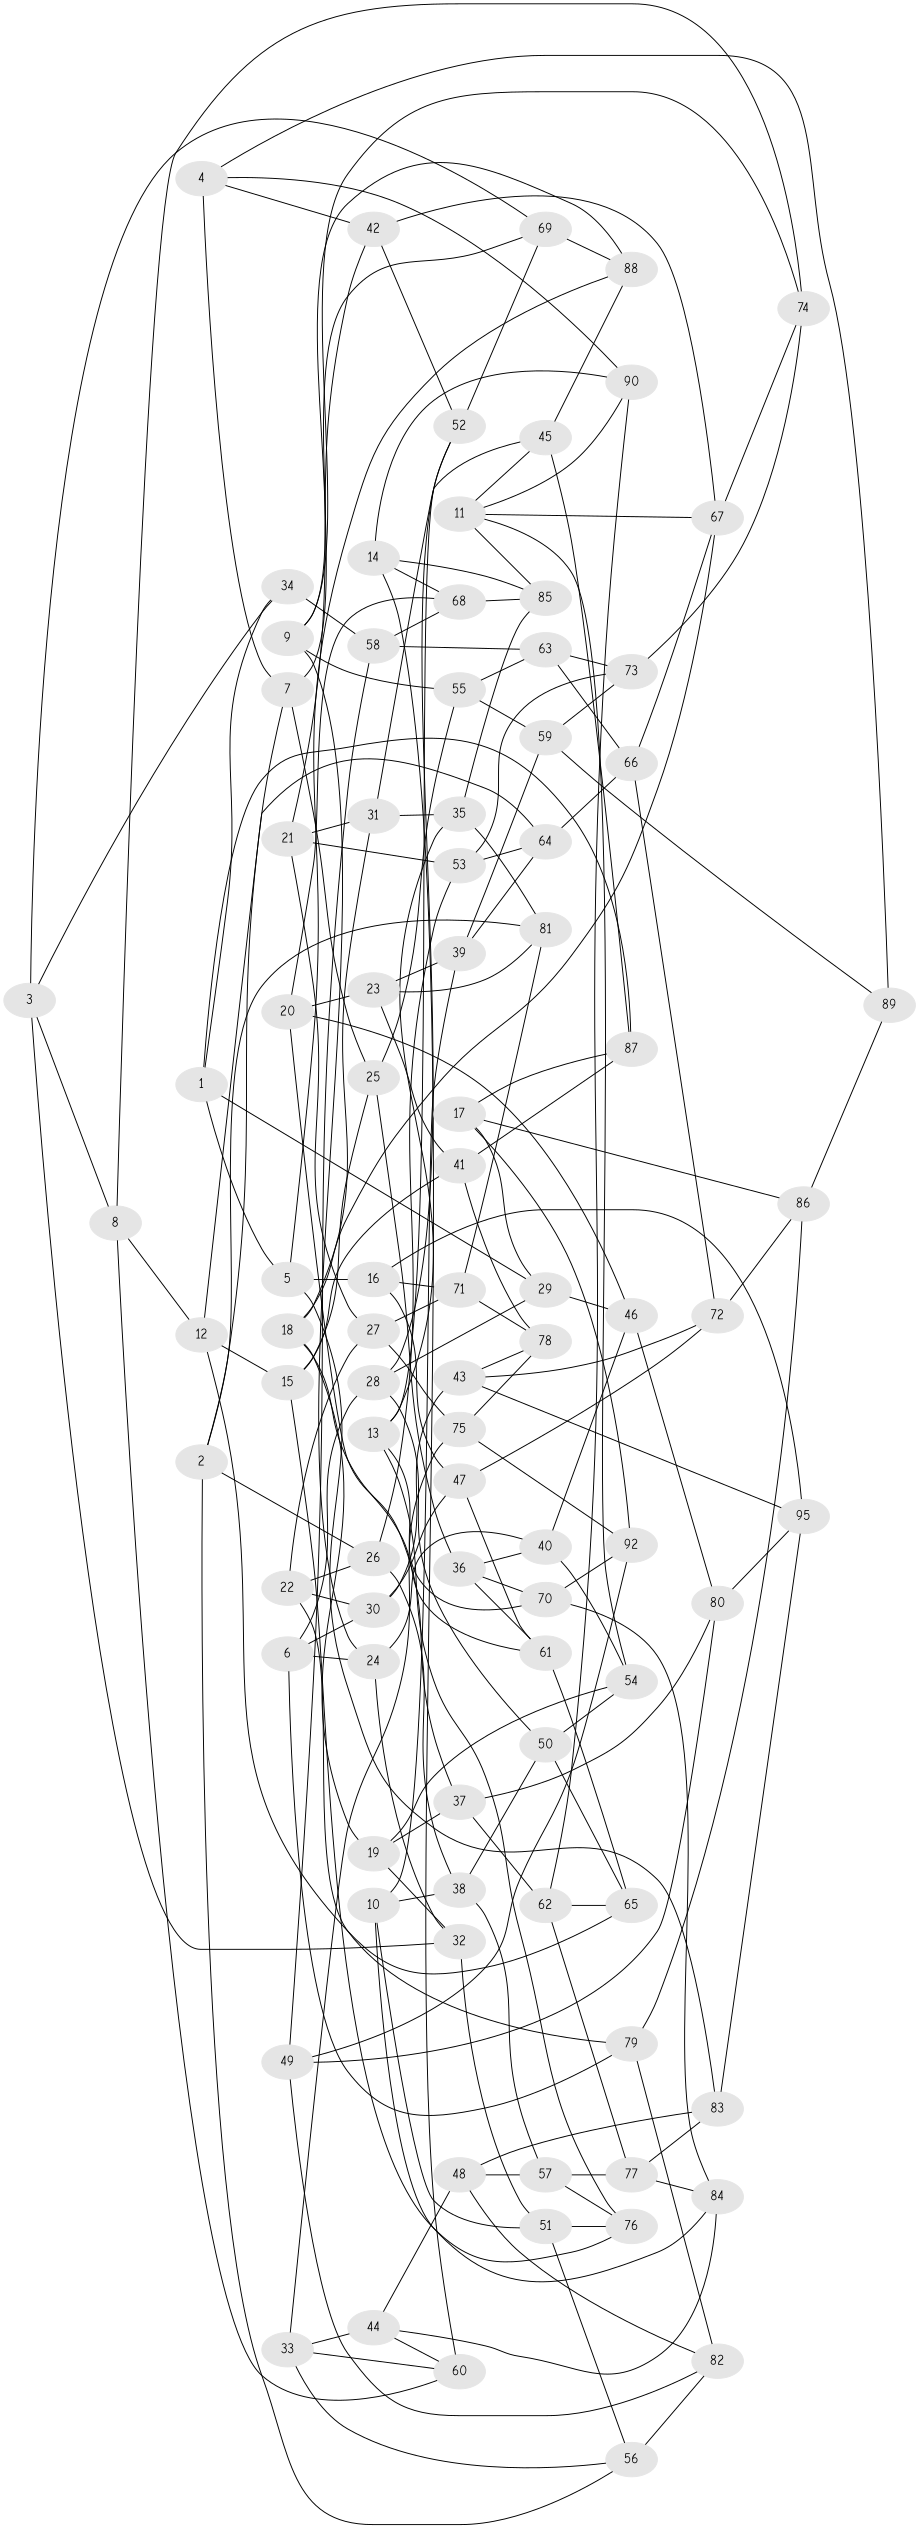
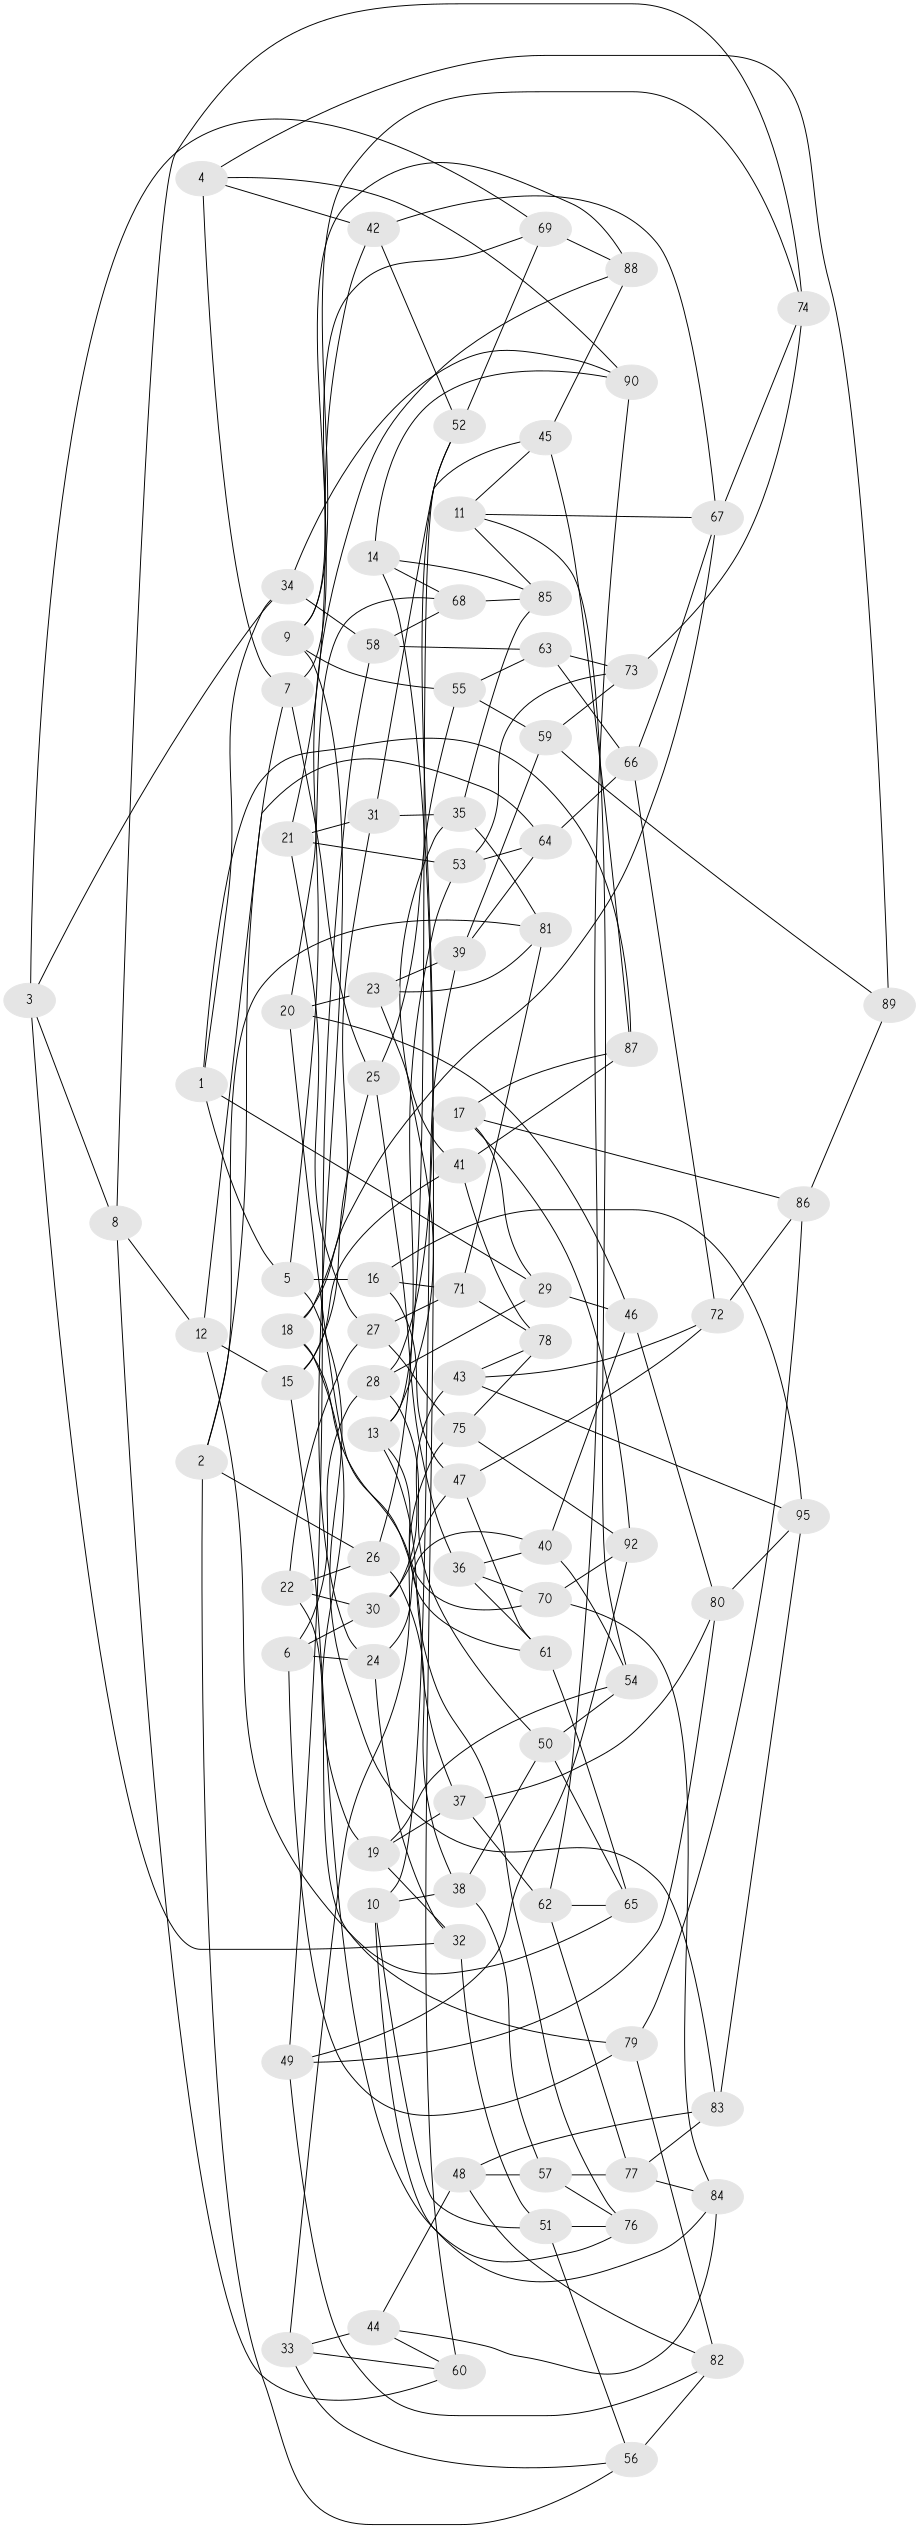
(565, 468) -> (403, 400)
